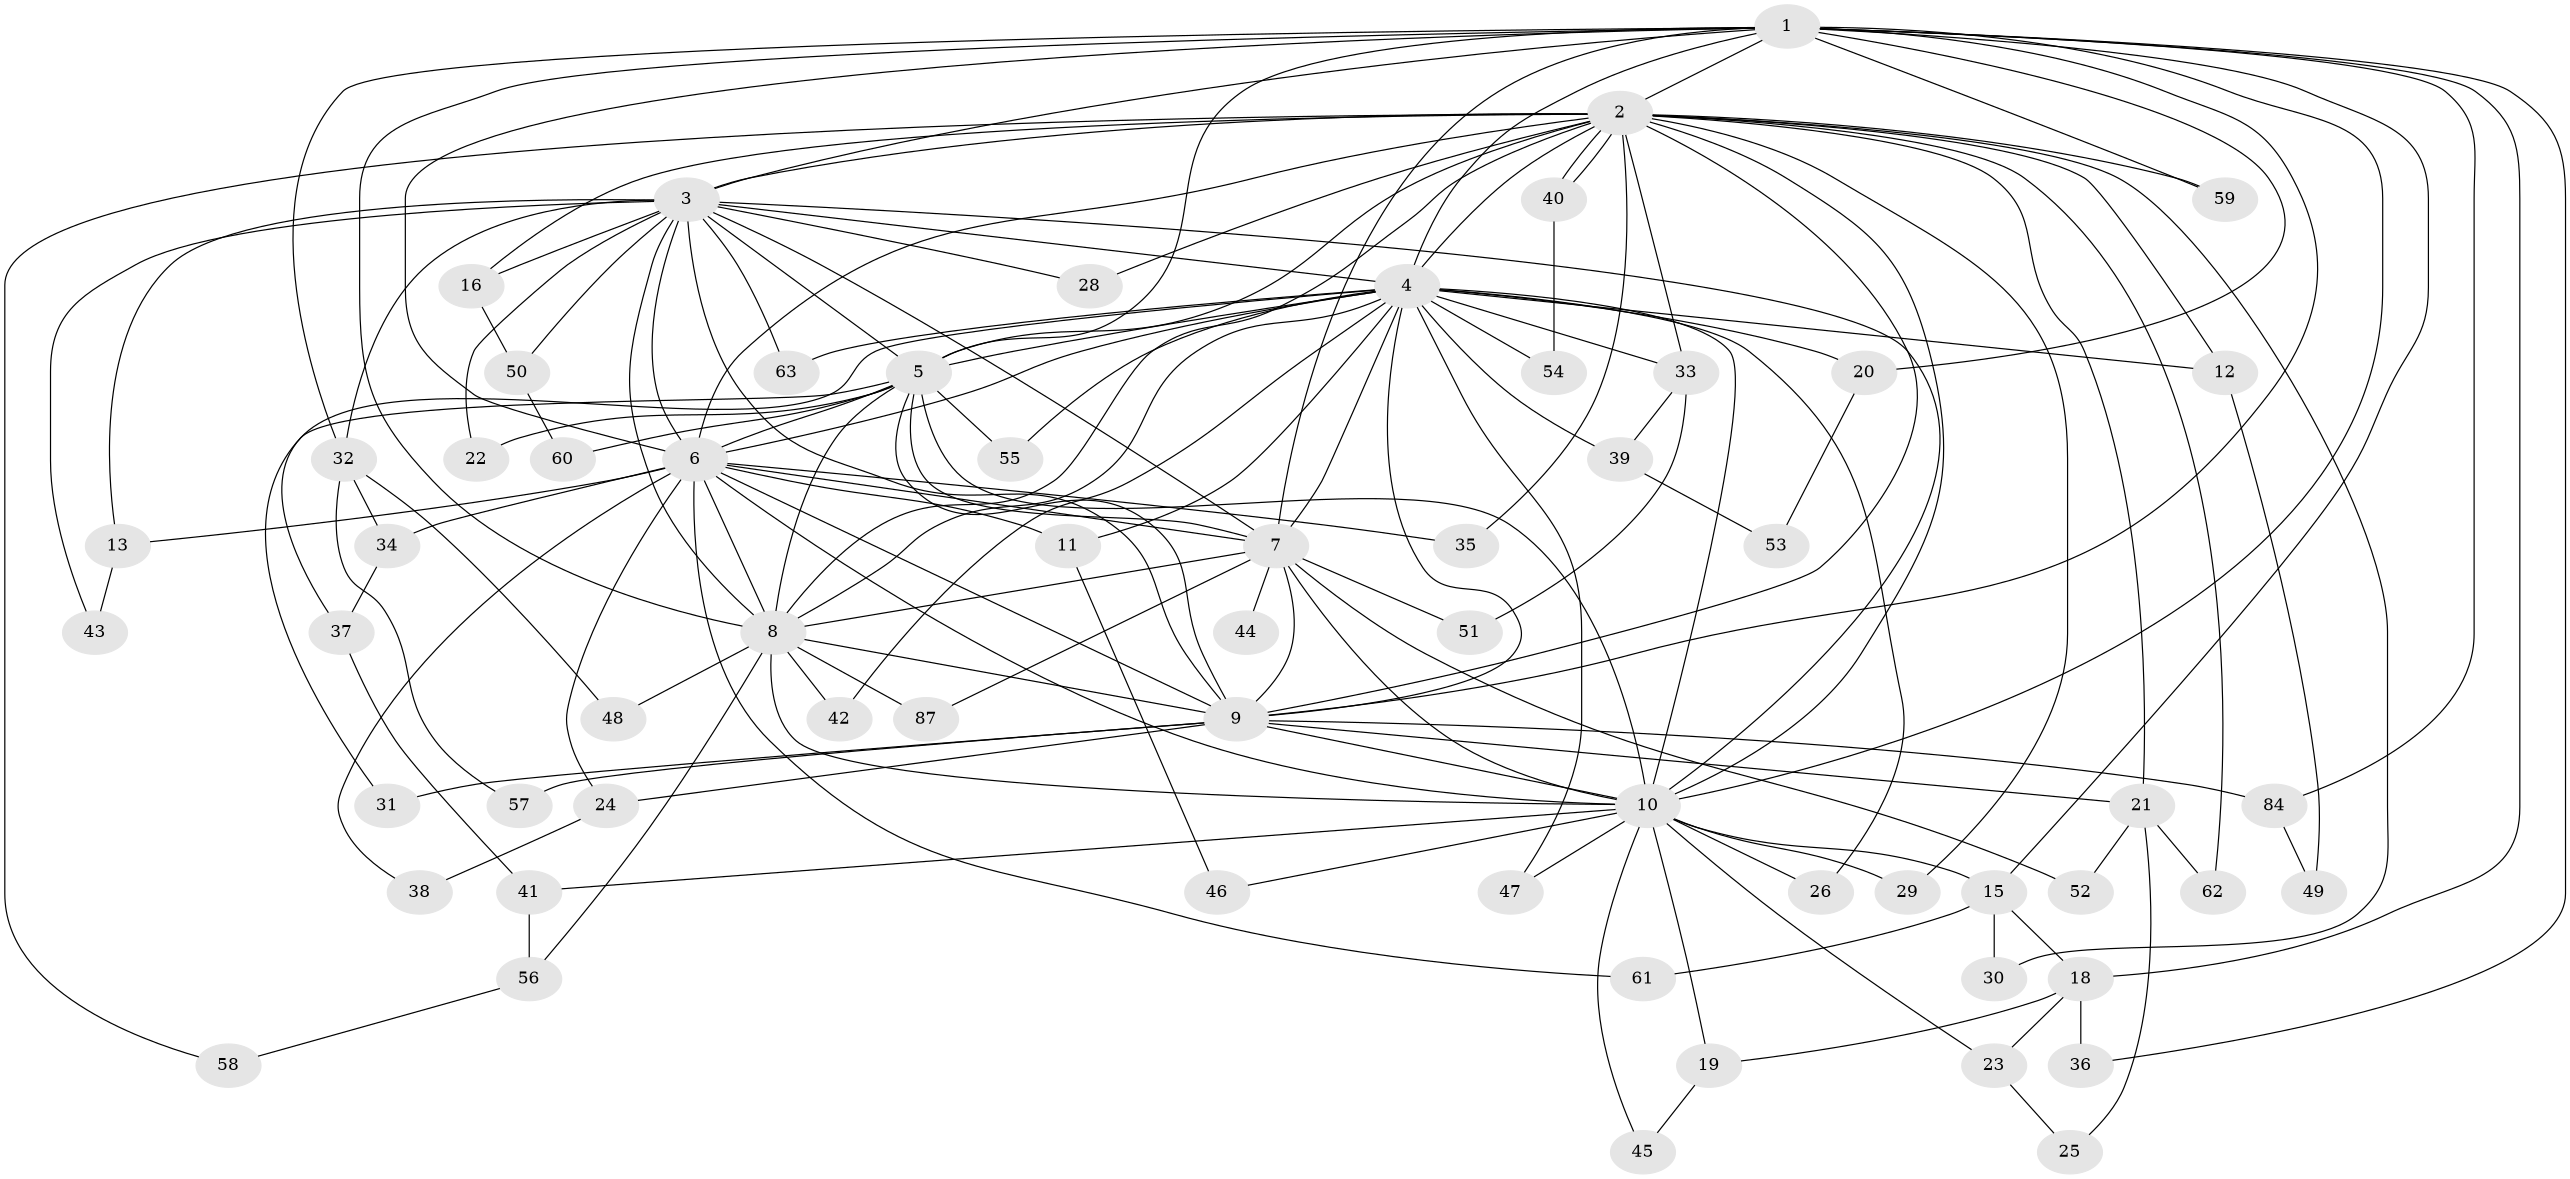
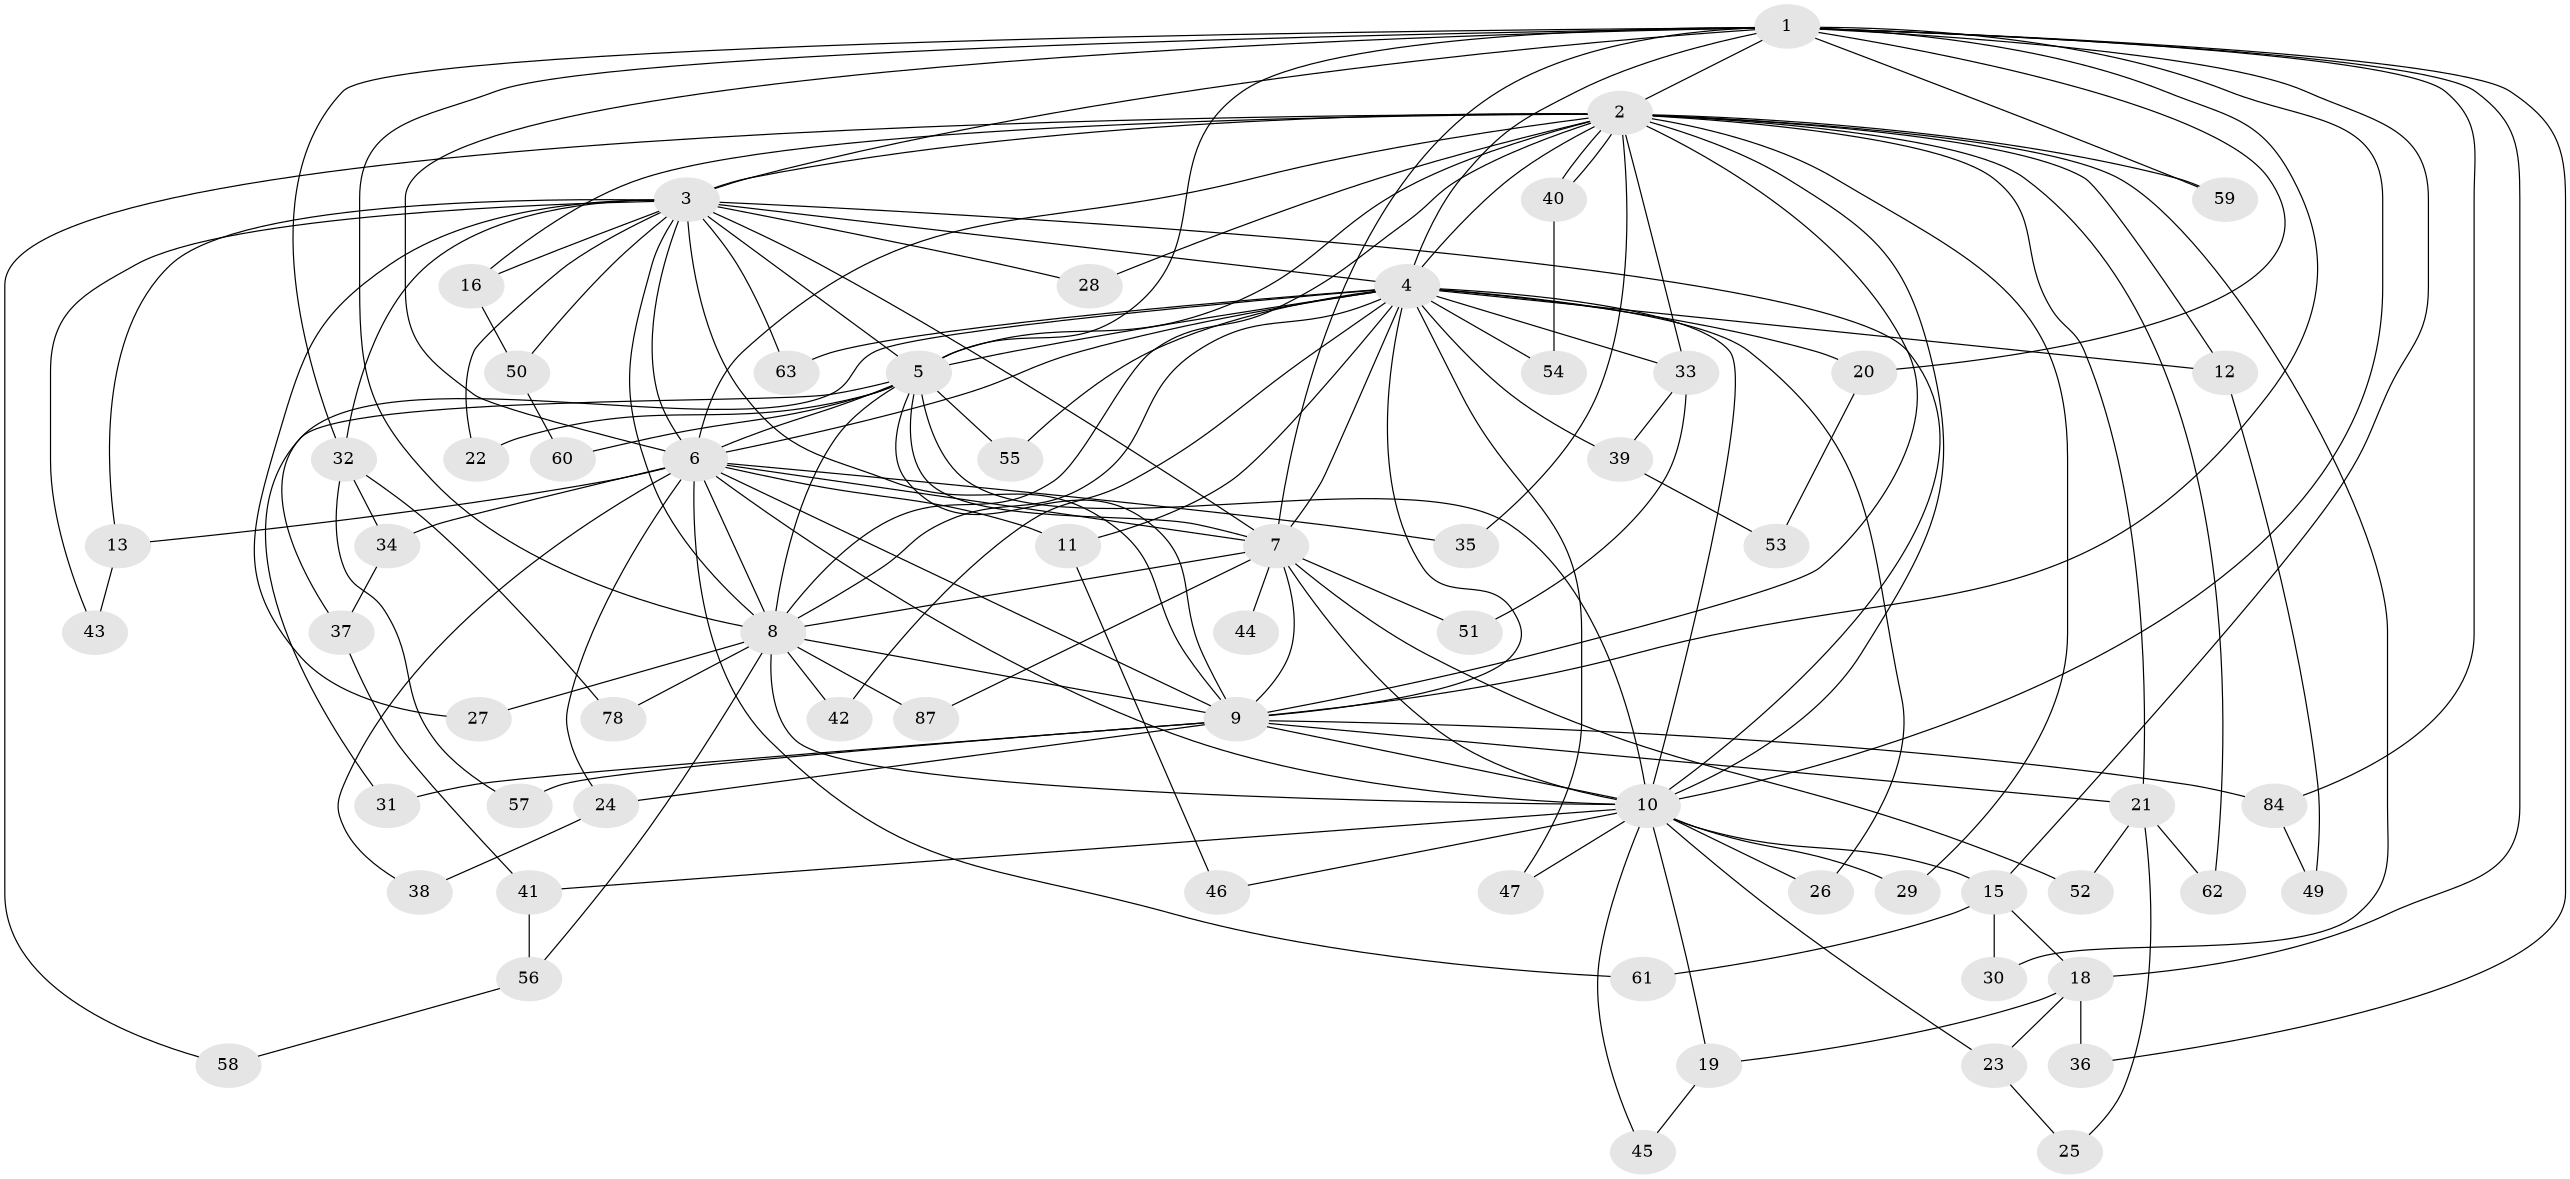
none -> (479, 719)
(613, 719) -> (613, 719)
